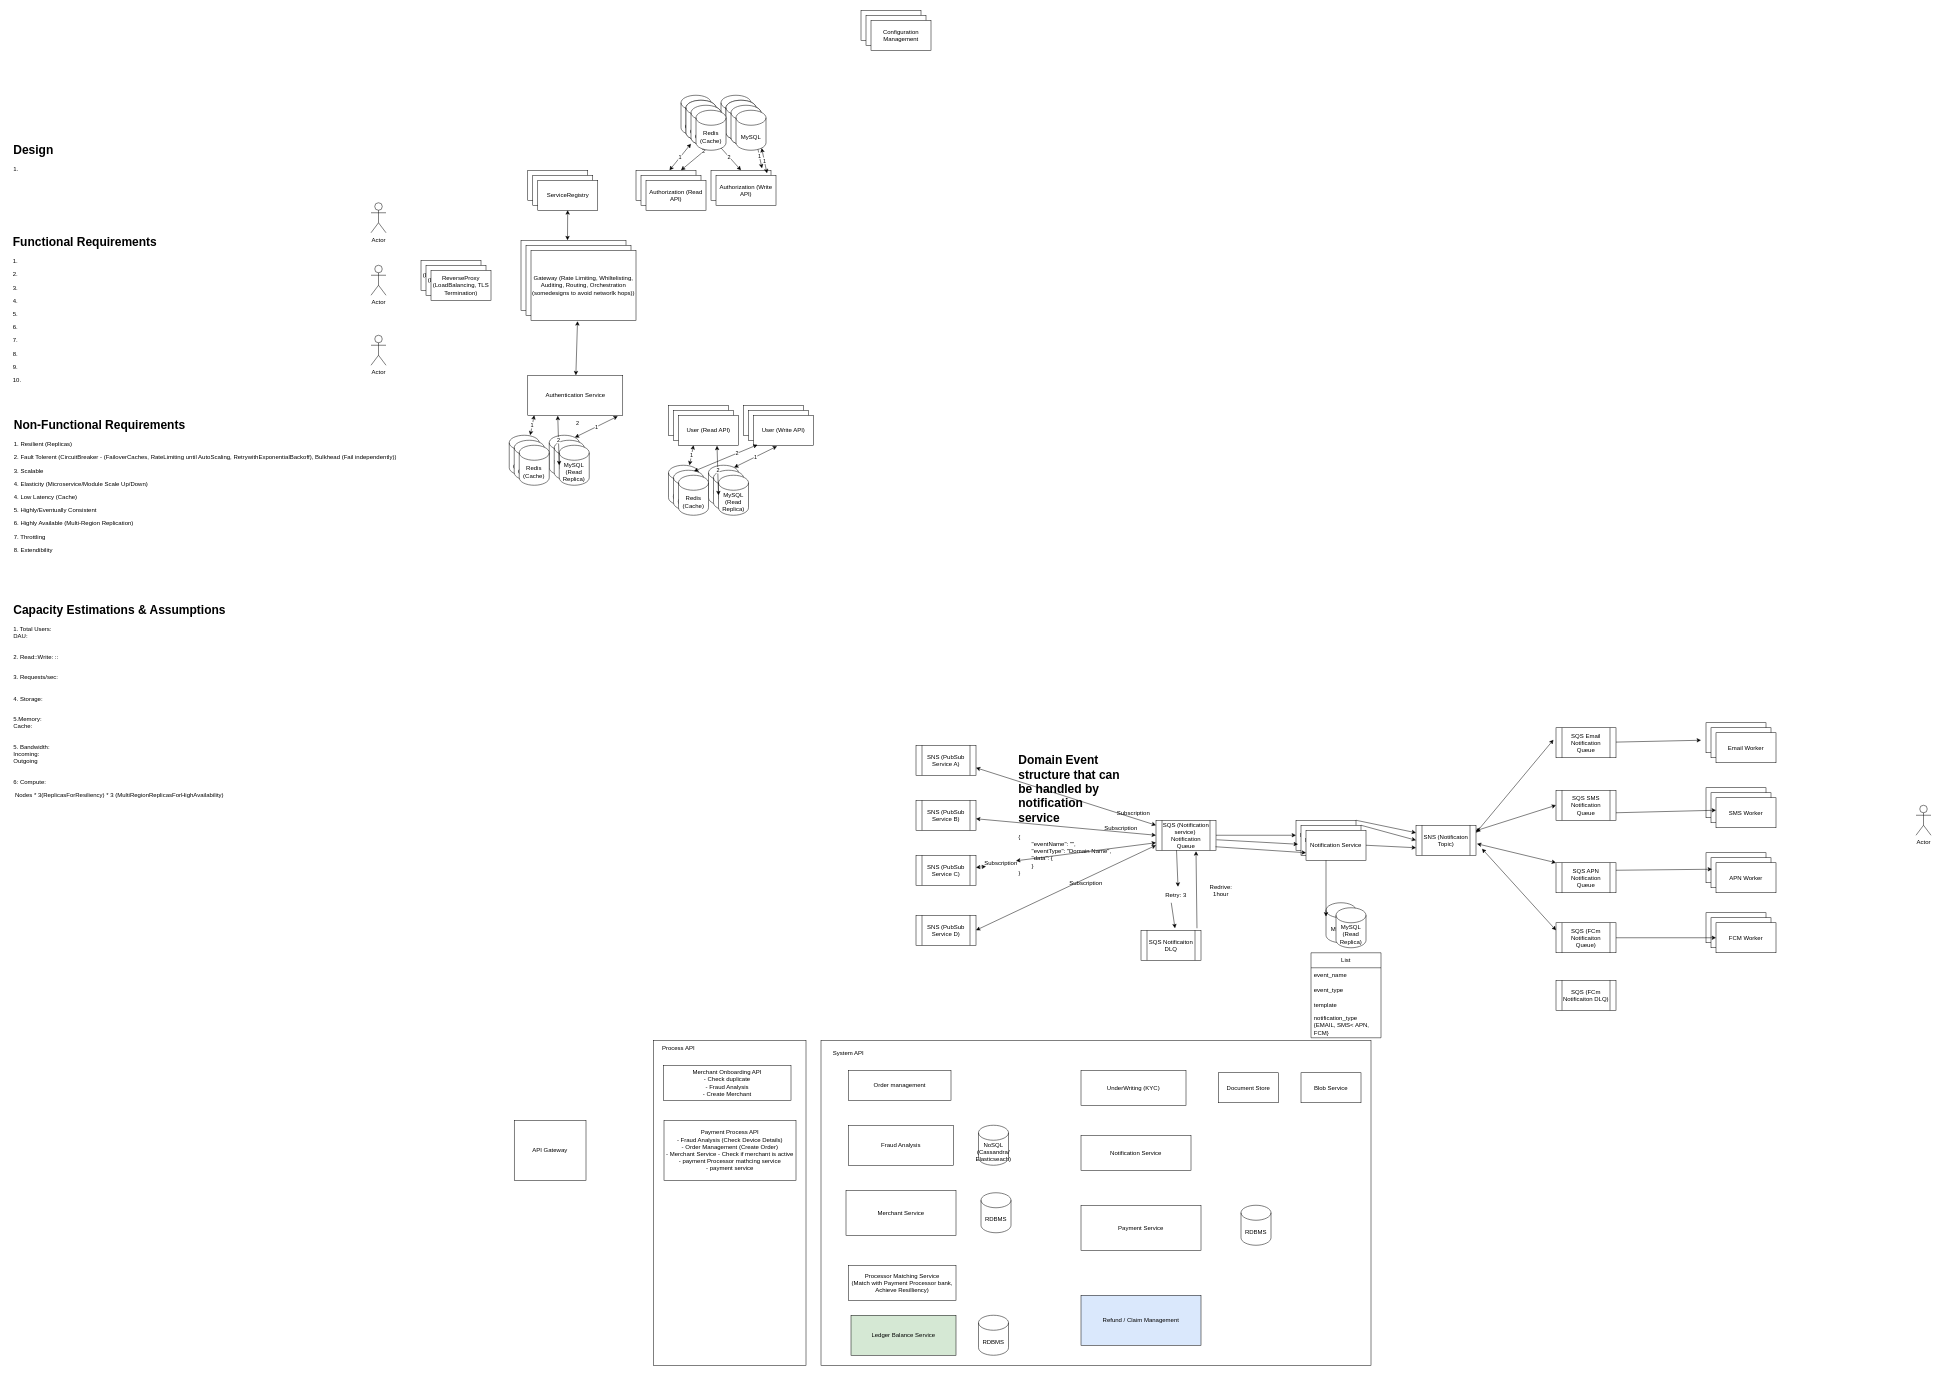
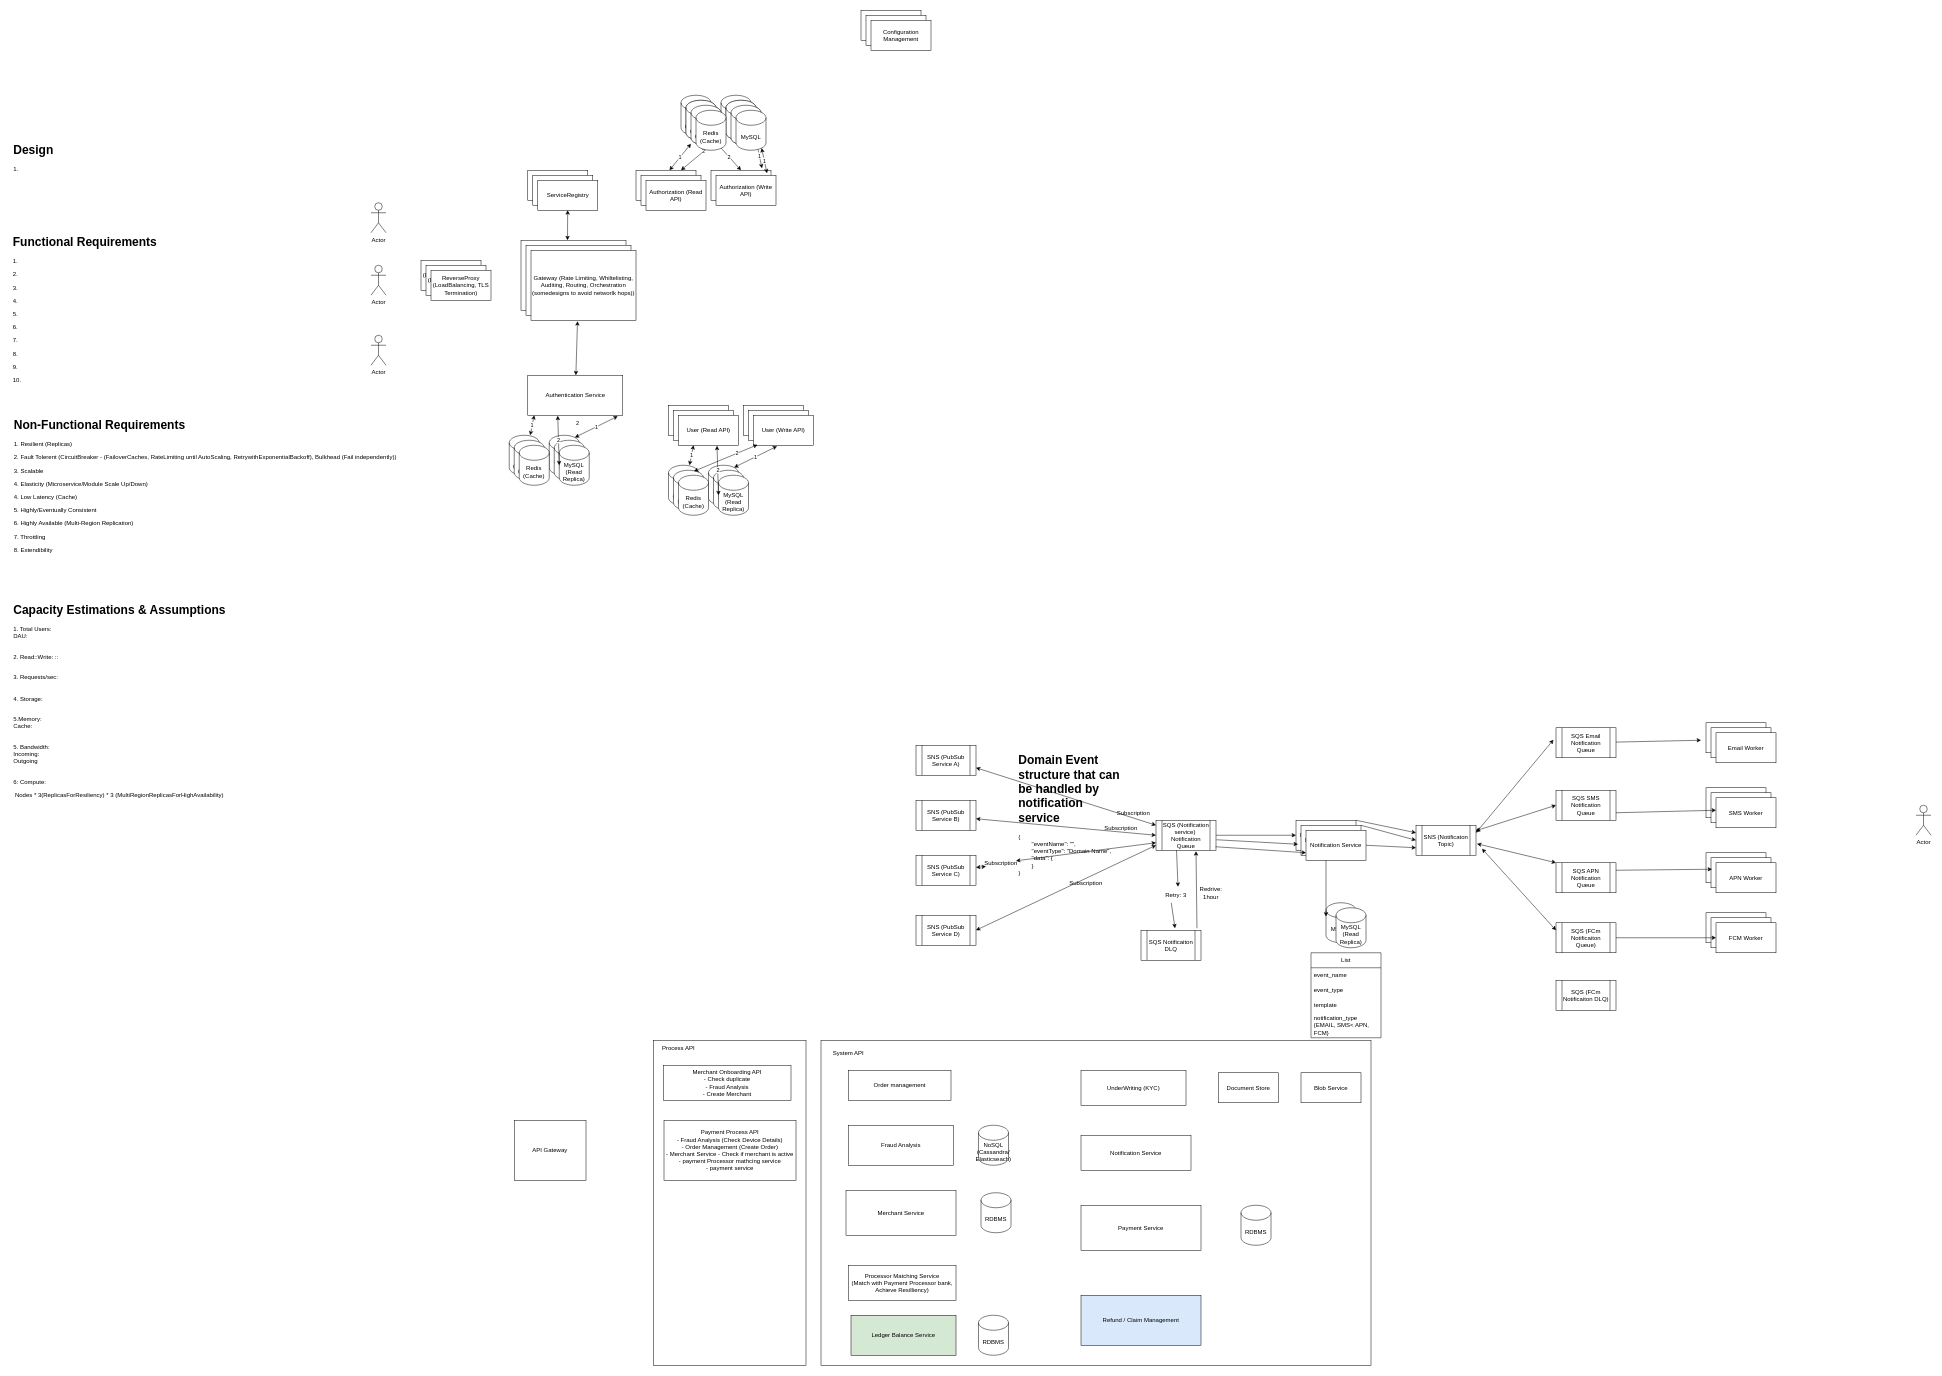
(1221, 890) -> (1211, 893)
